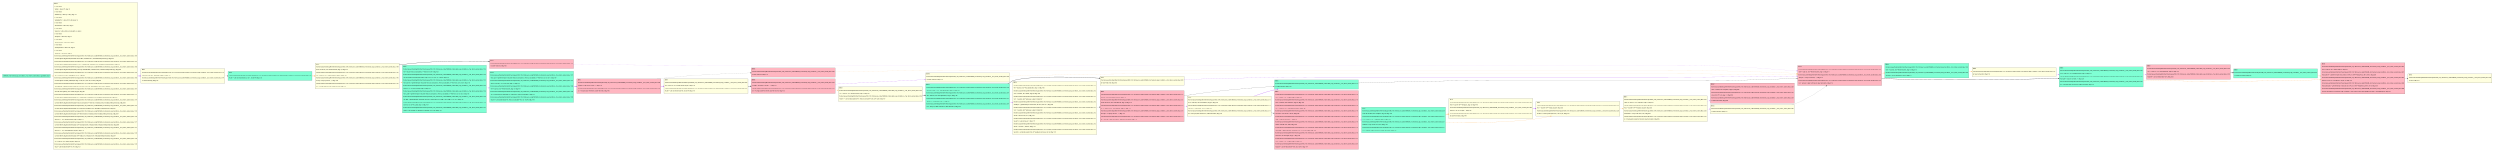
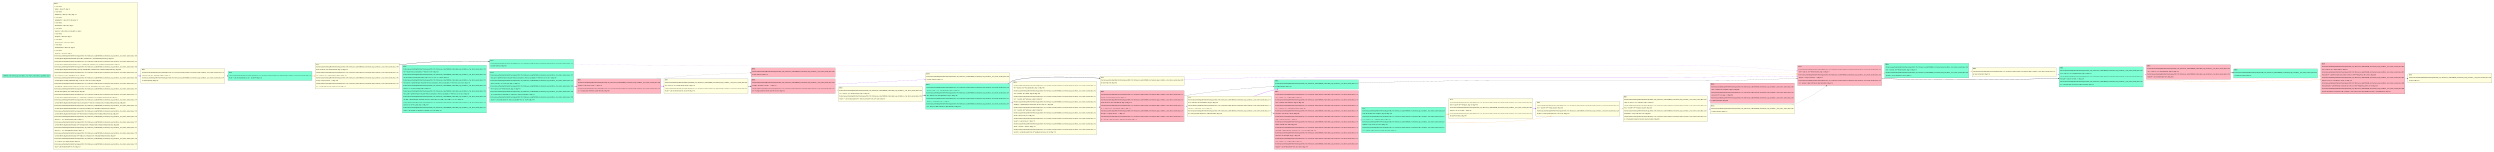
(532, 64) -> (532, 64)
